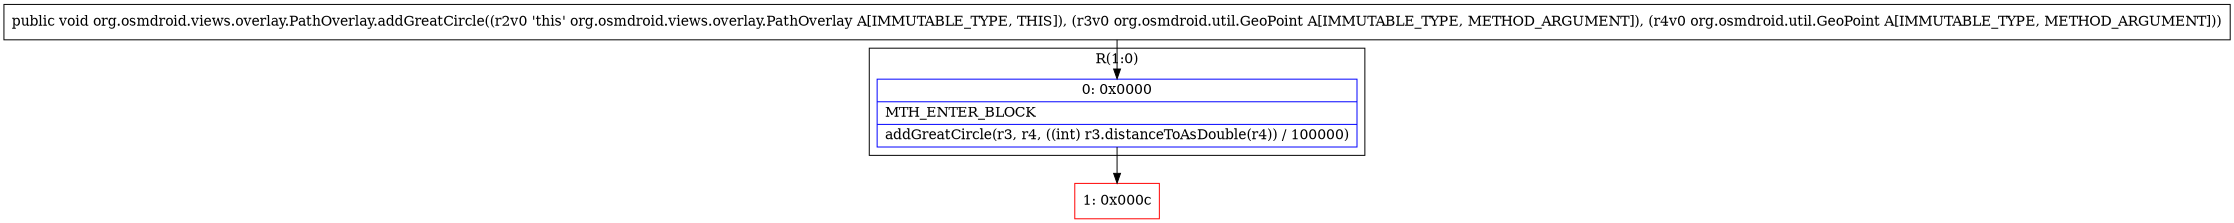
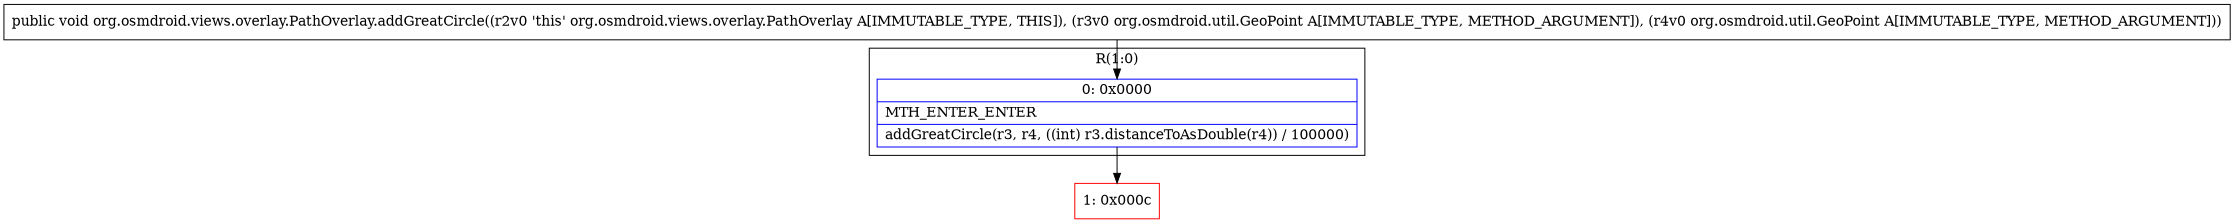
(961, 113) -> (961, 113)
